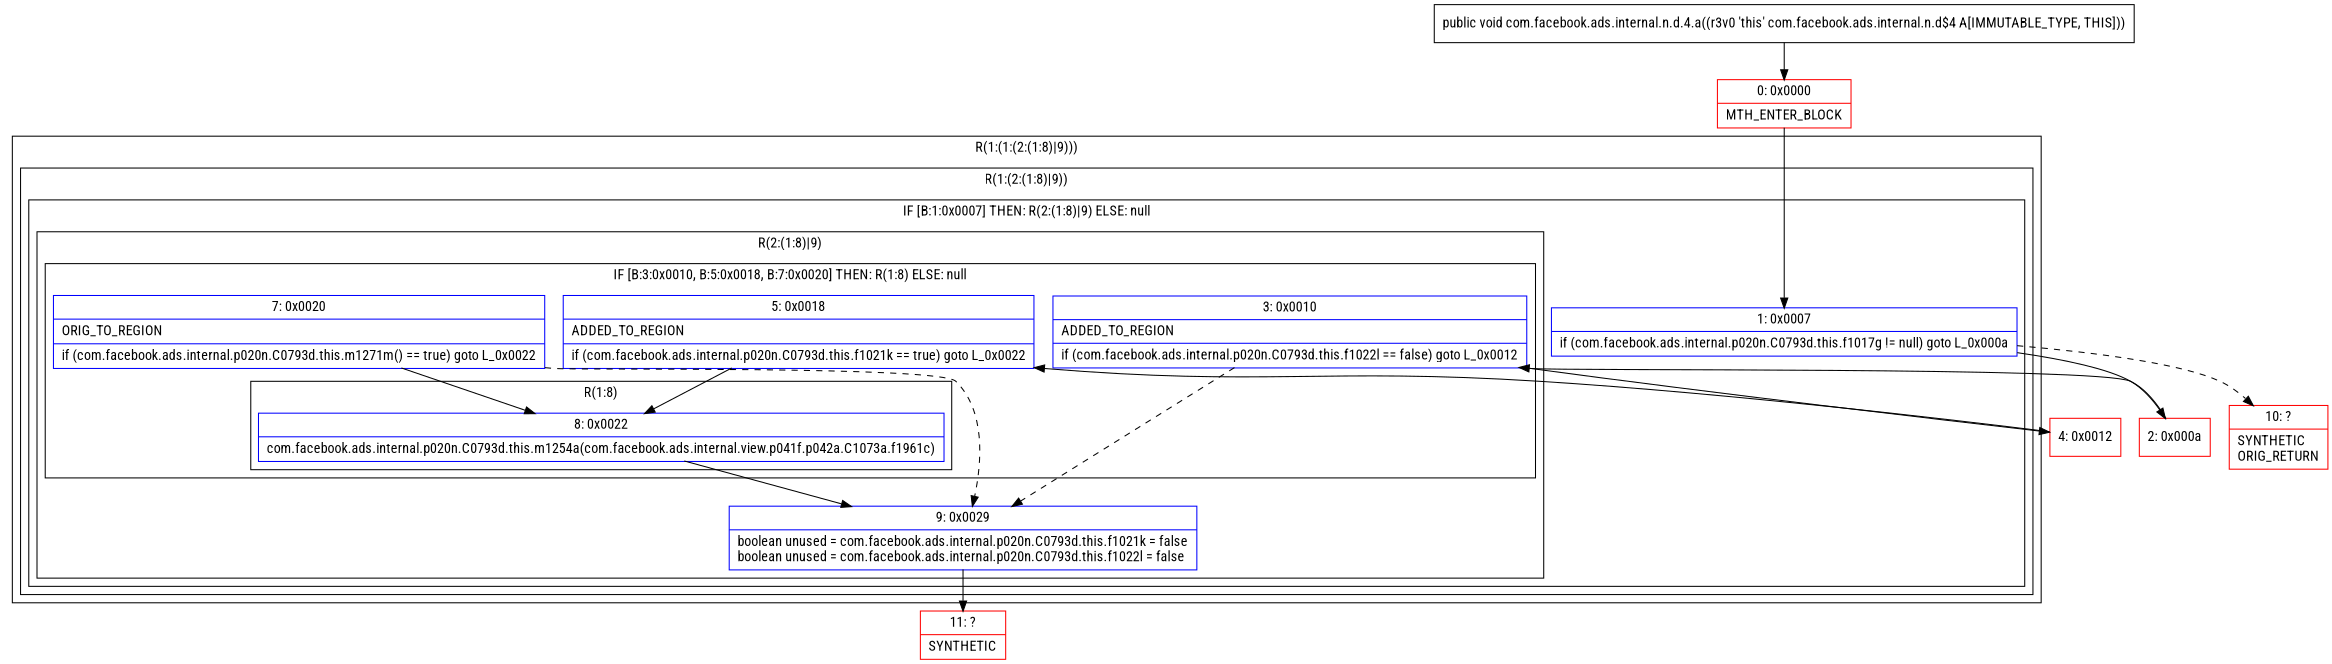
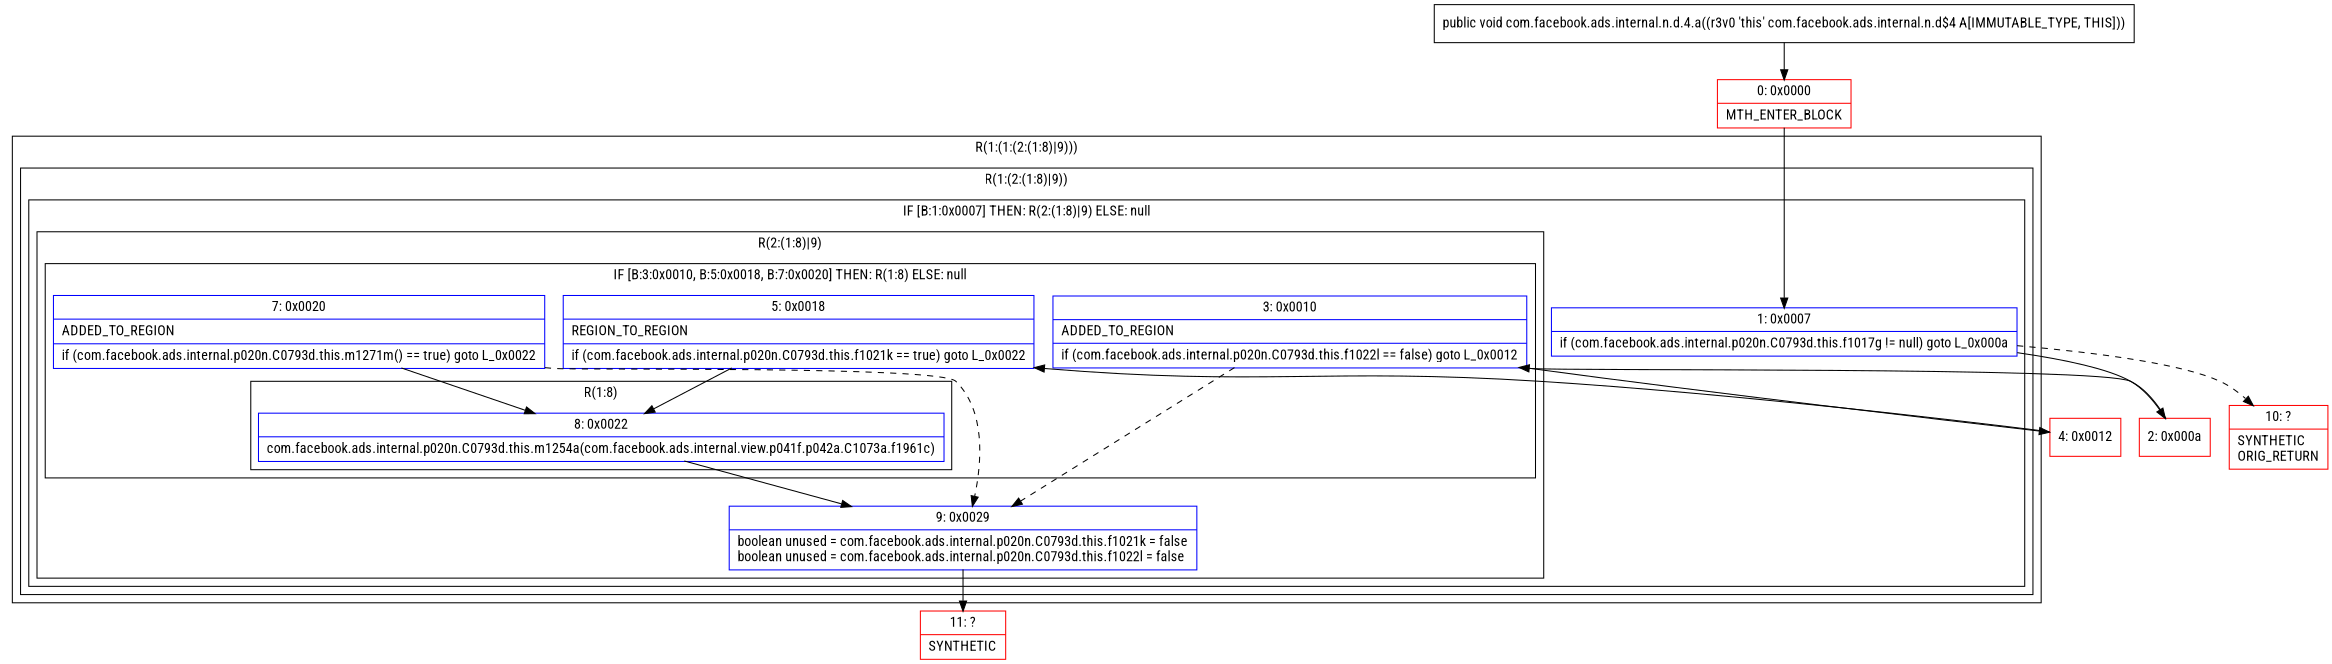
(113, 331) -> (119, 331)
(628, 331) -> (631, 331)
